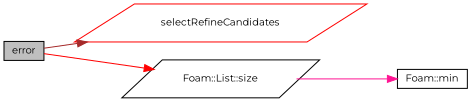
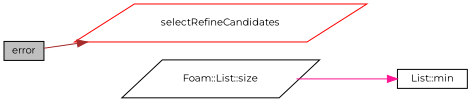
(94, 61) -> none
(432, 79) -> (432, 79)
